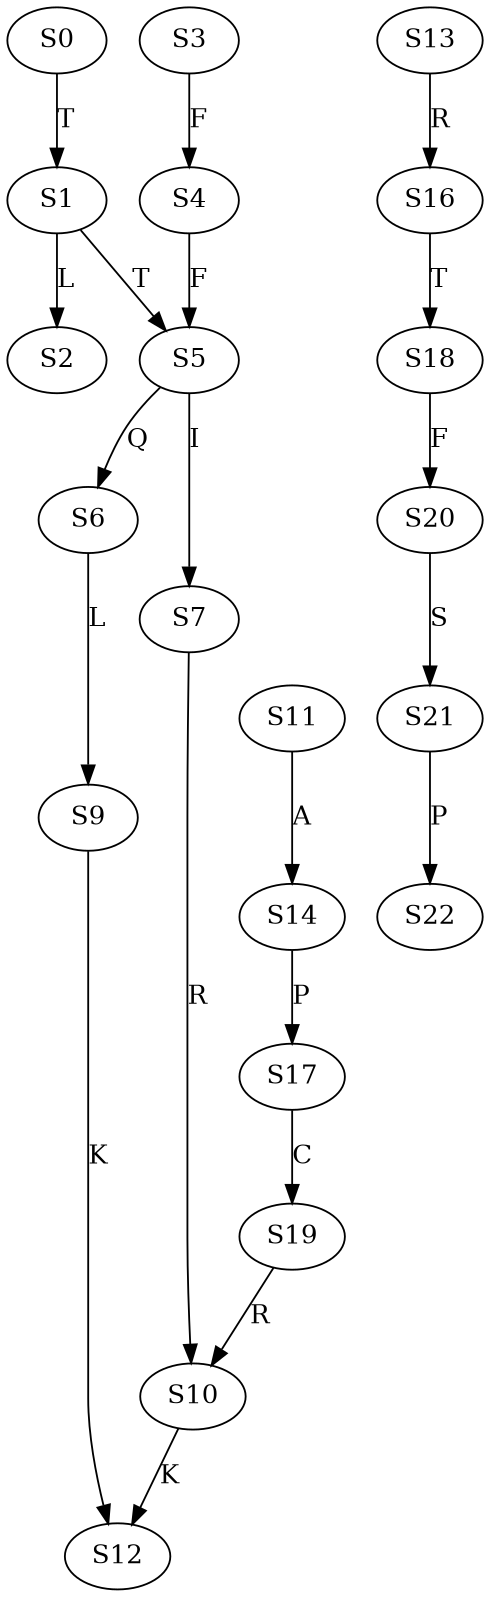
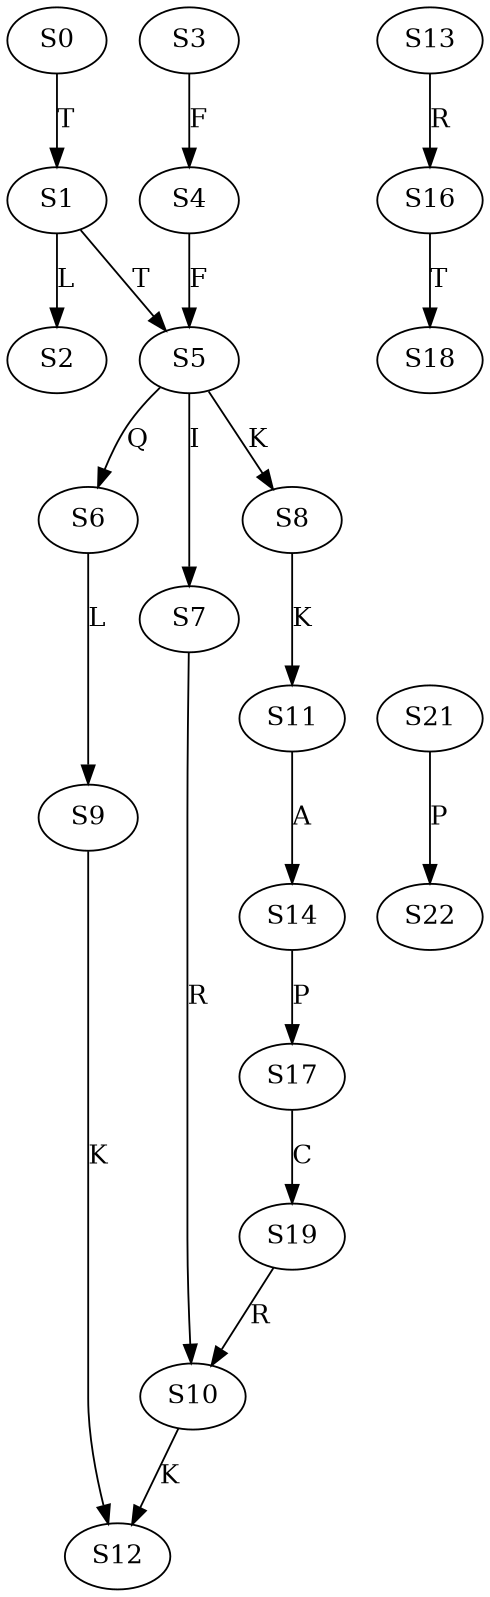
none -> (292, 520)
(430, 520) -> none
